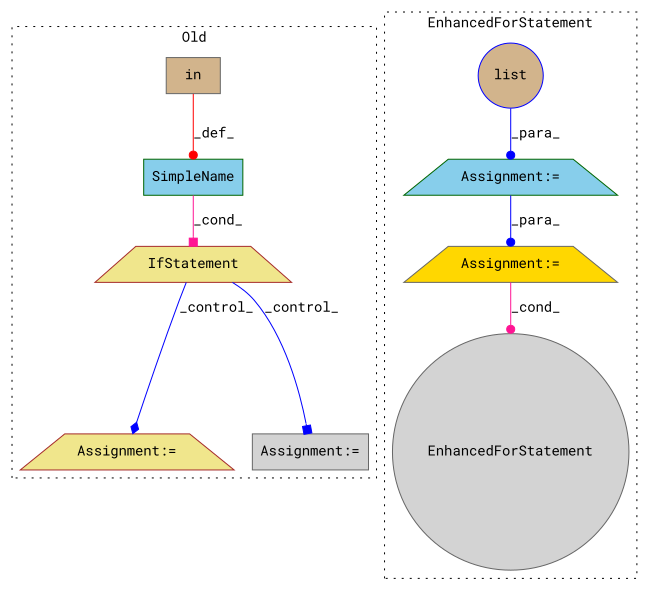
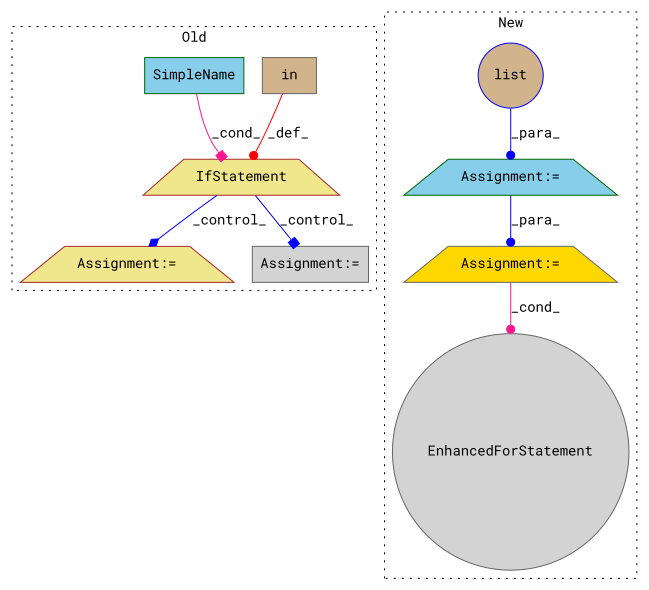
(511, 24) -> (511, 24)
(193, 122) -> (270, 123)
